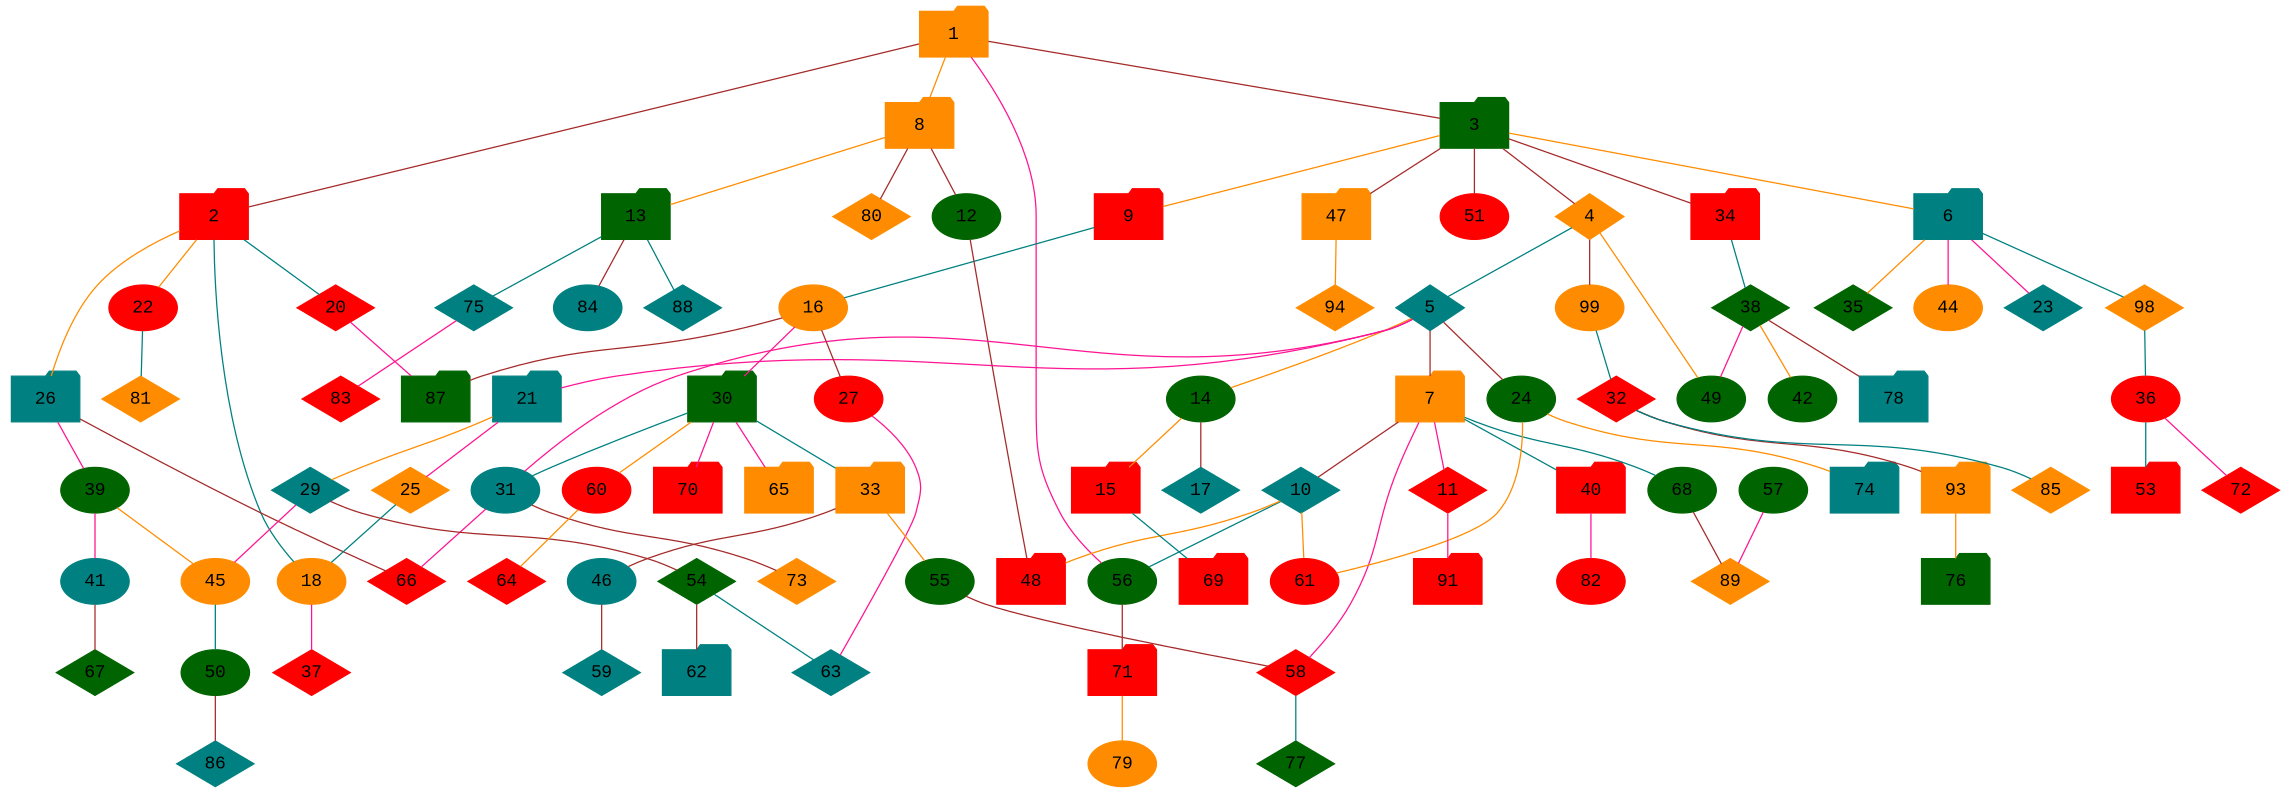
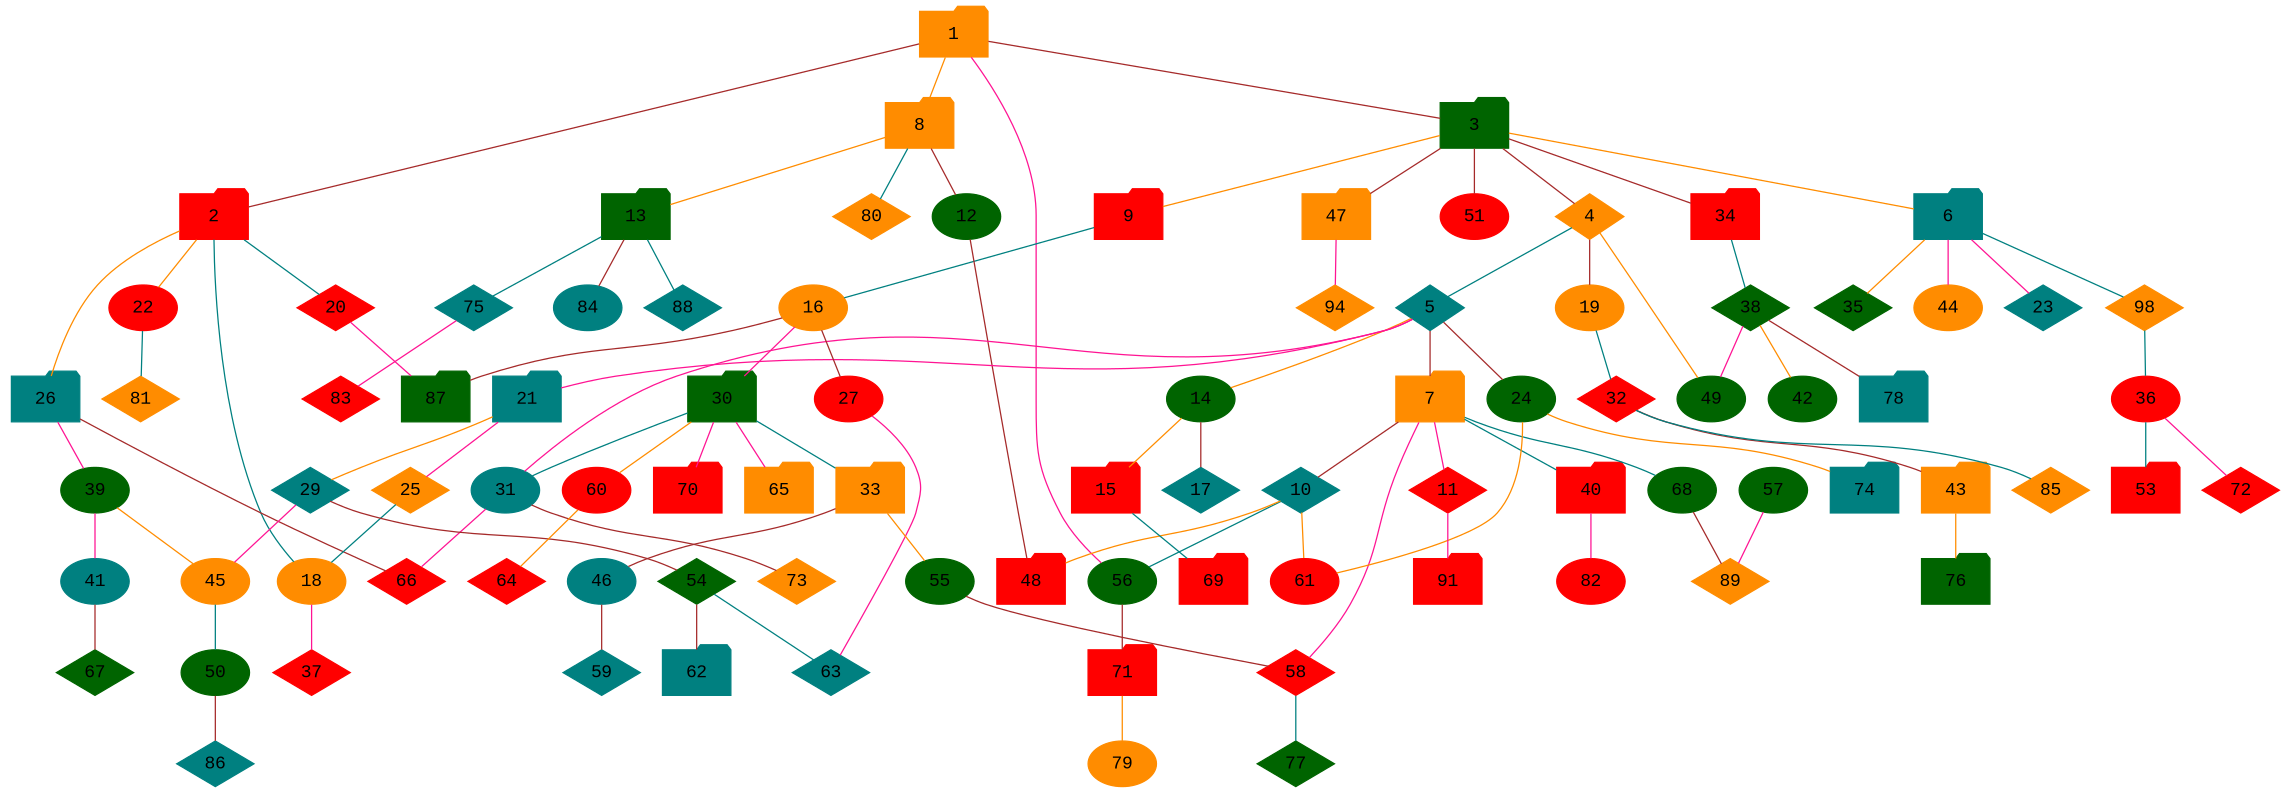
(894, 174) -> (894, 174)
(1336, 262) -> (1336, 262)
(1590, 308) -> (1590, 308)
(1956, 490) -> (1956, 490)
